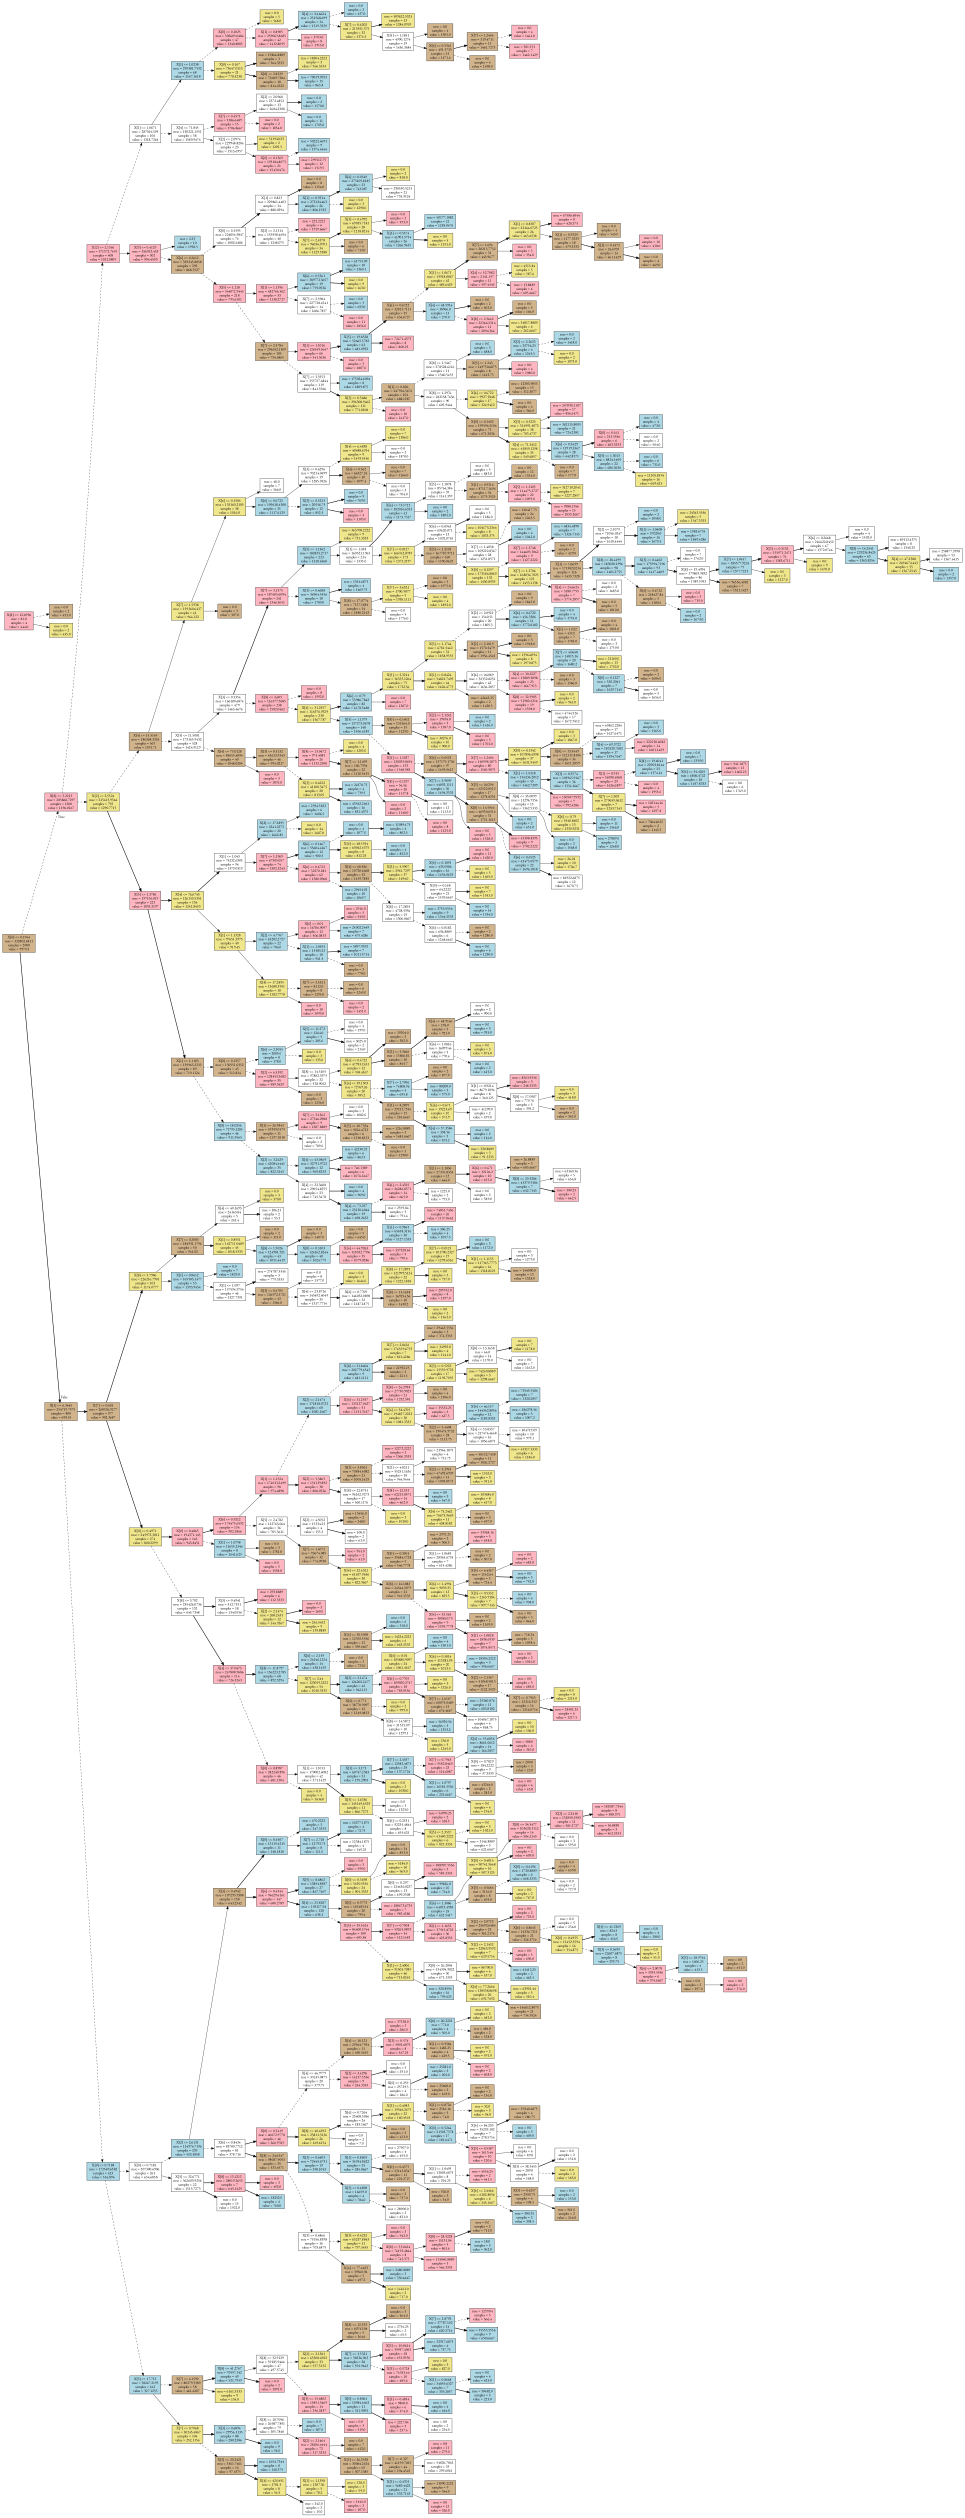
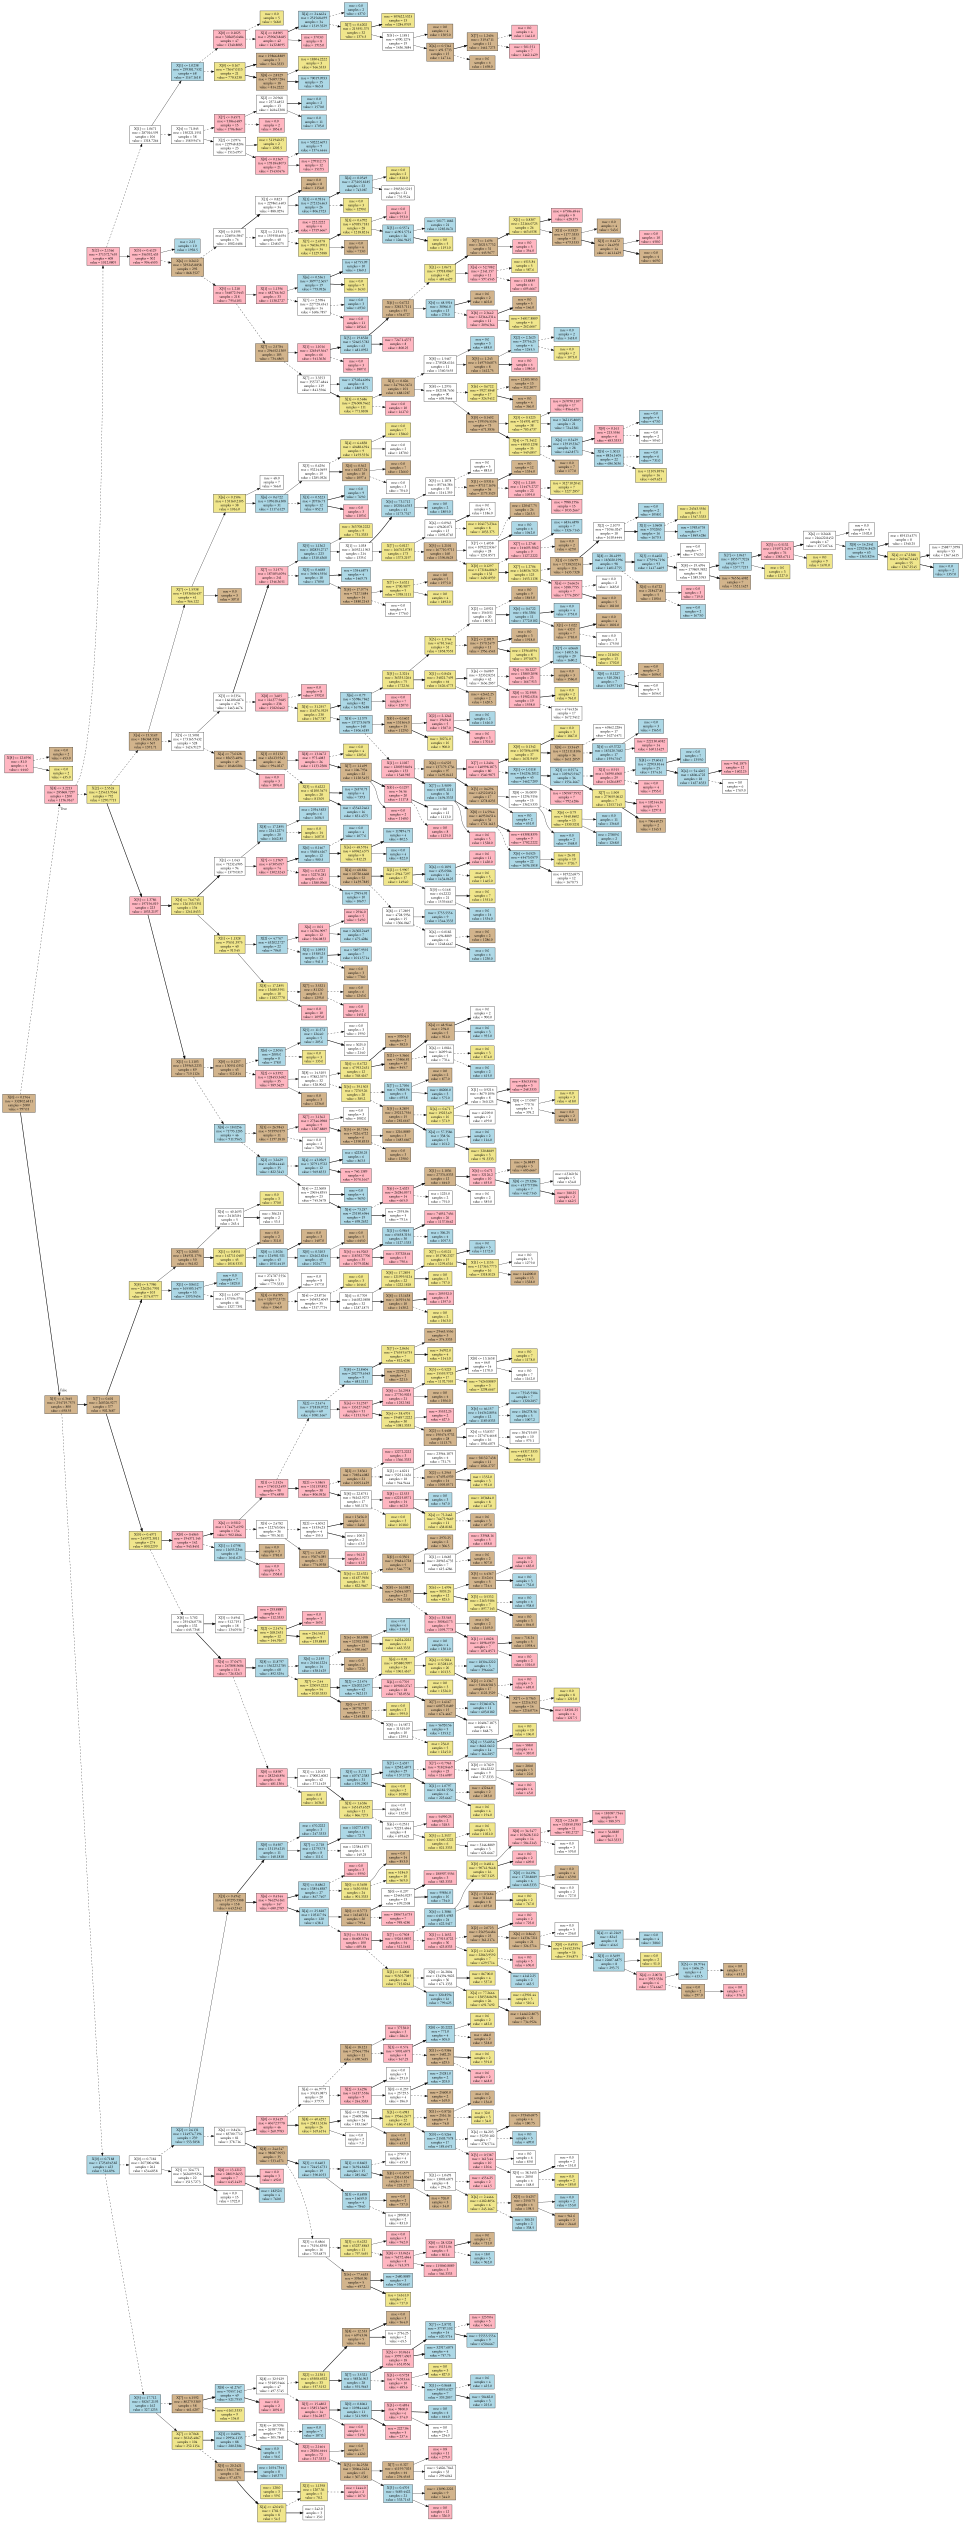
(375, 829) -> (376, 845)
(335, 2487) -> (290, 2492)
